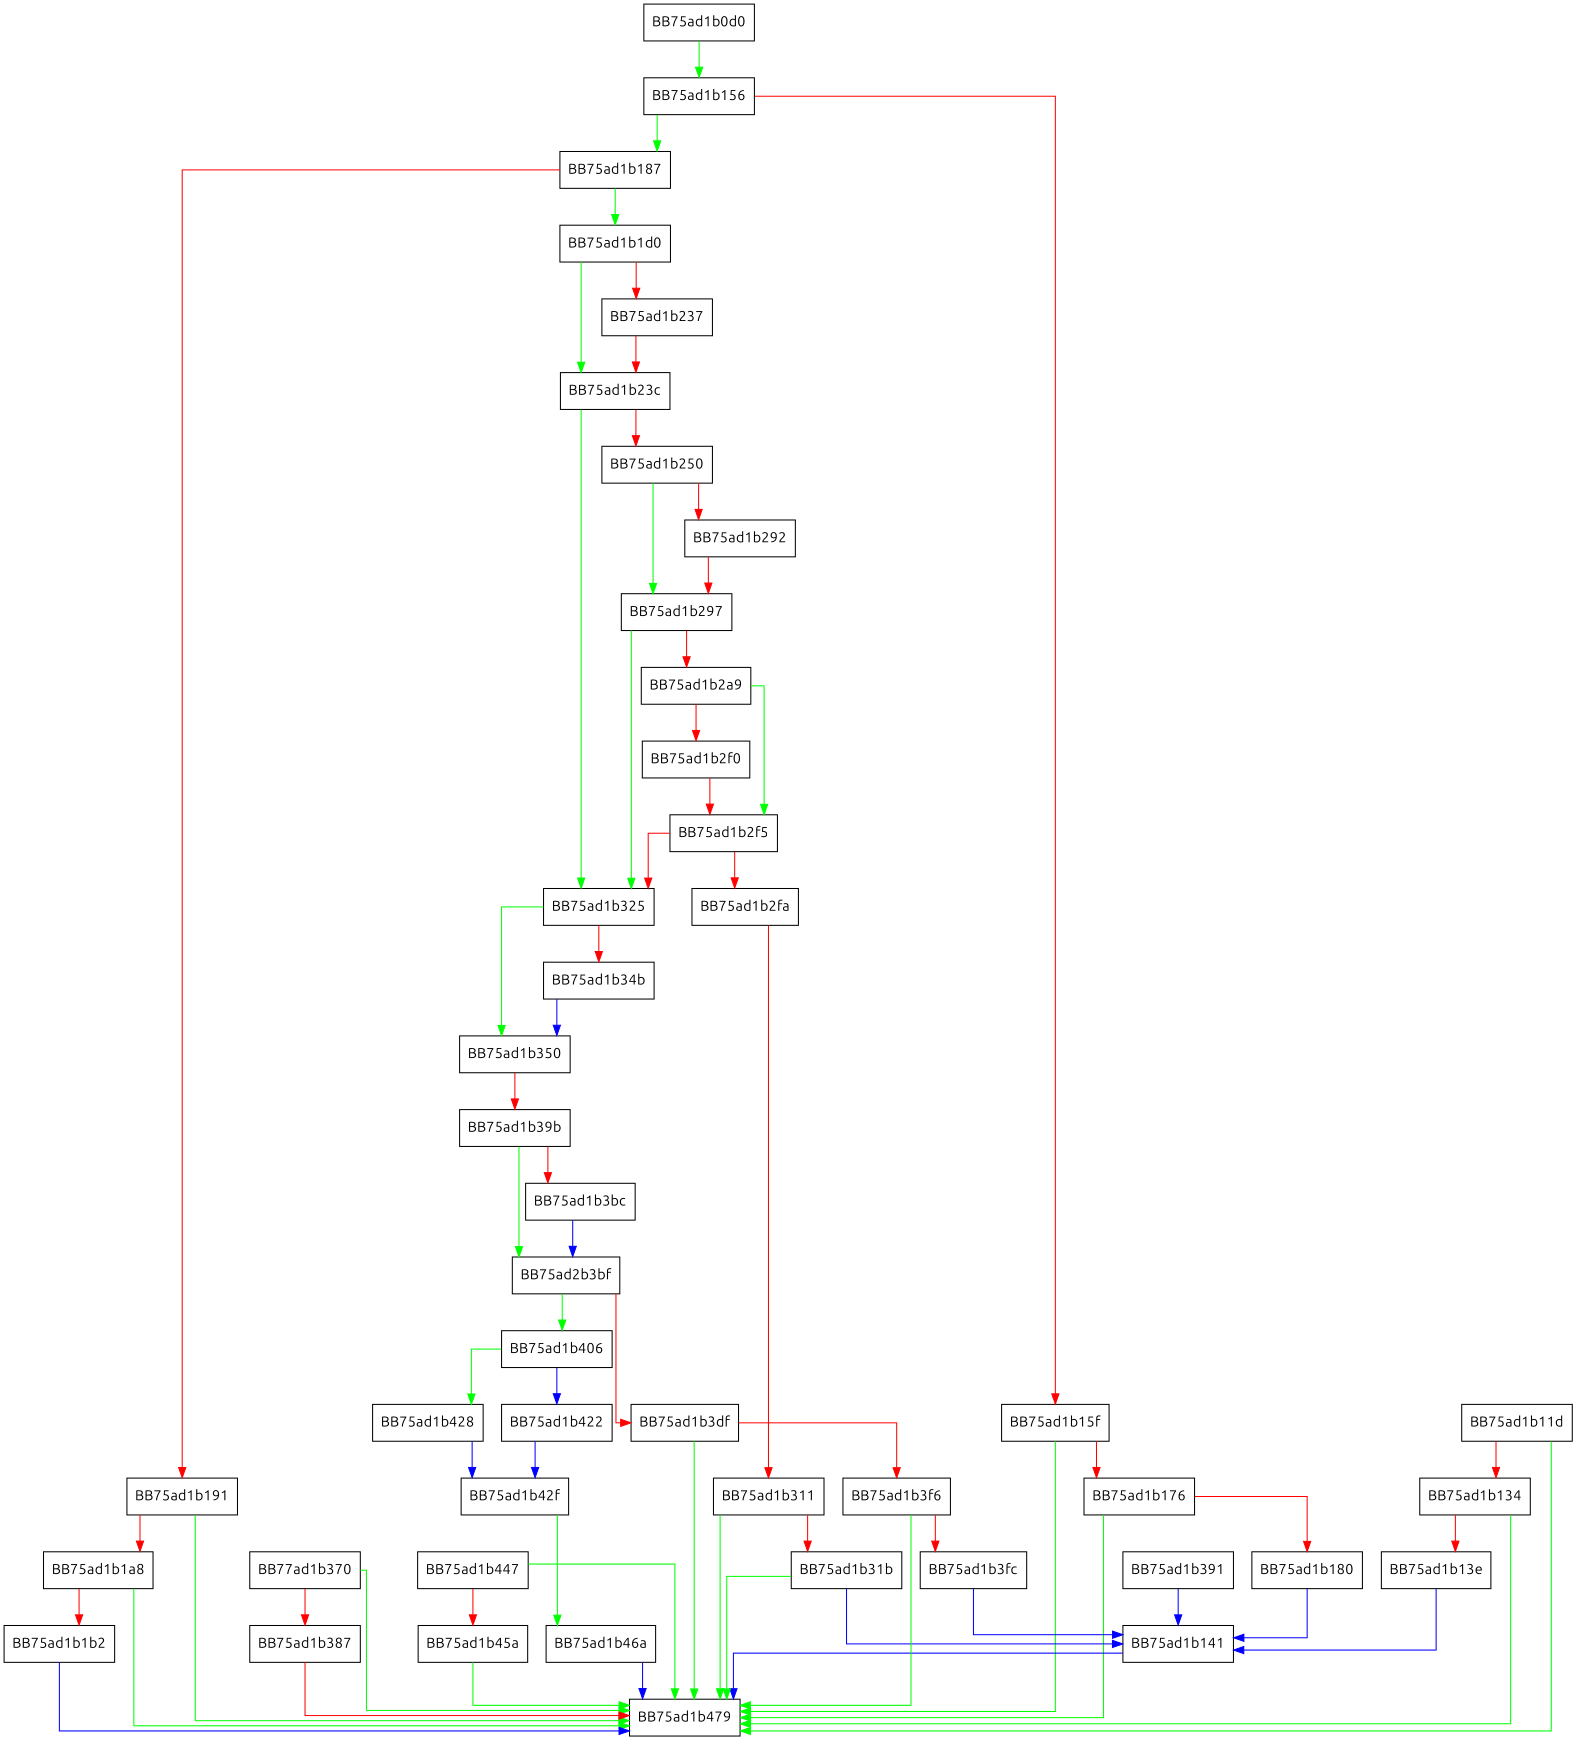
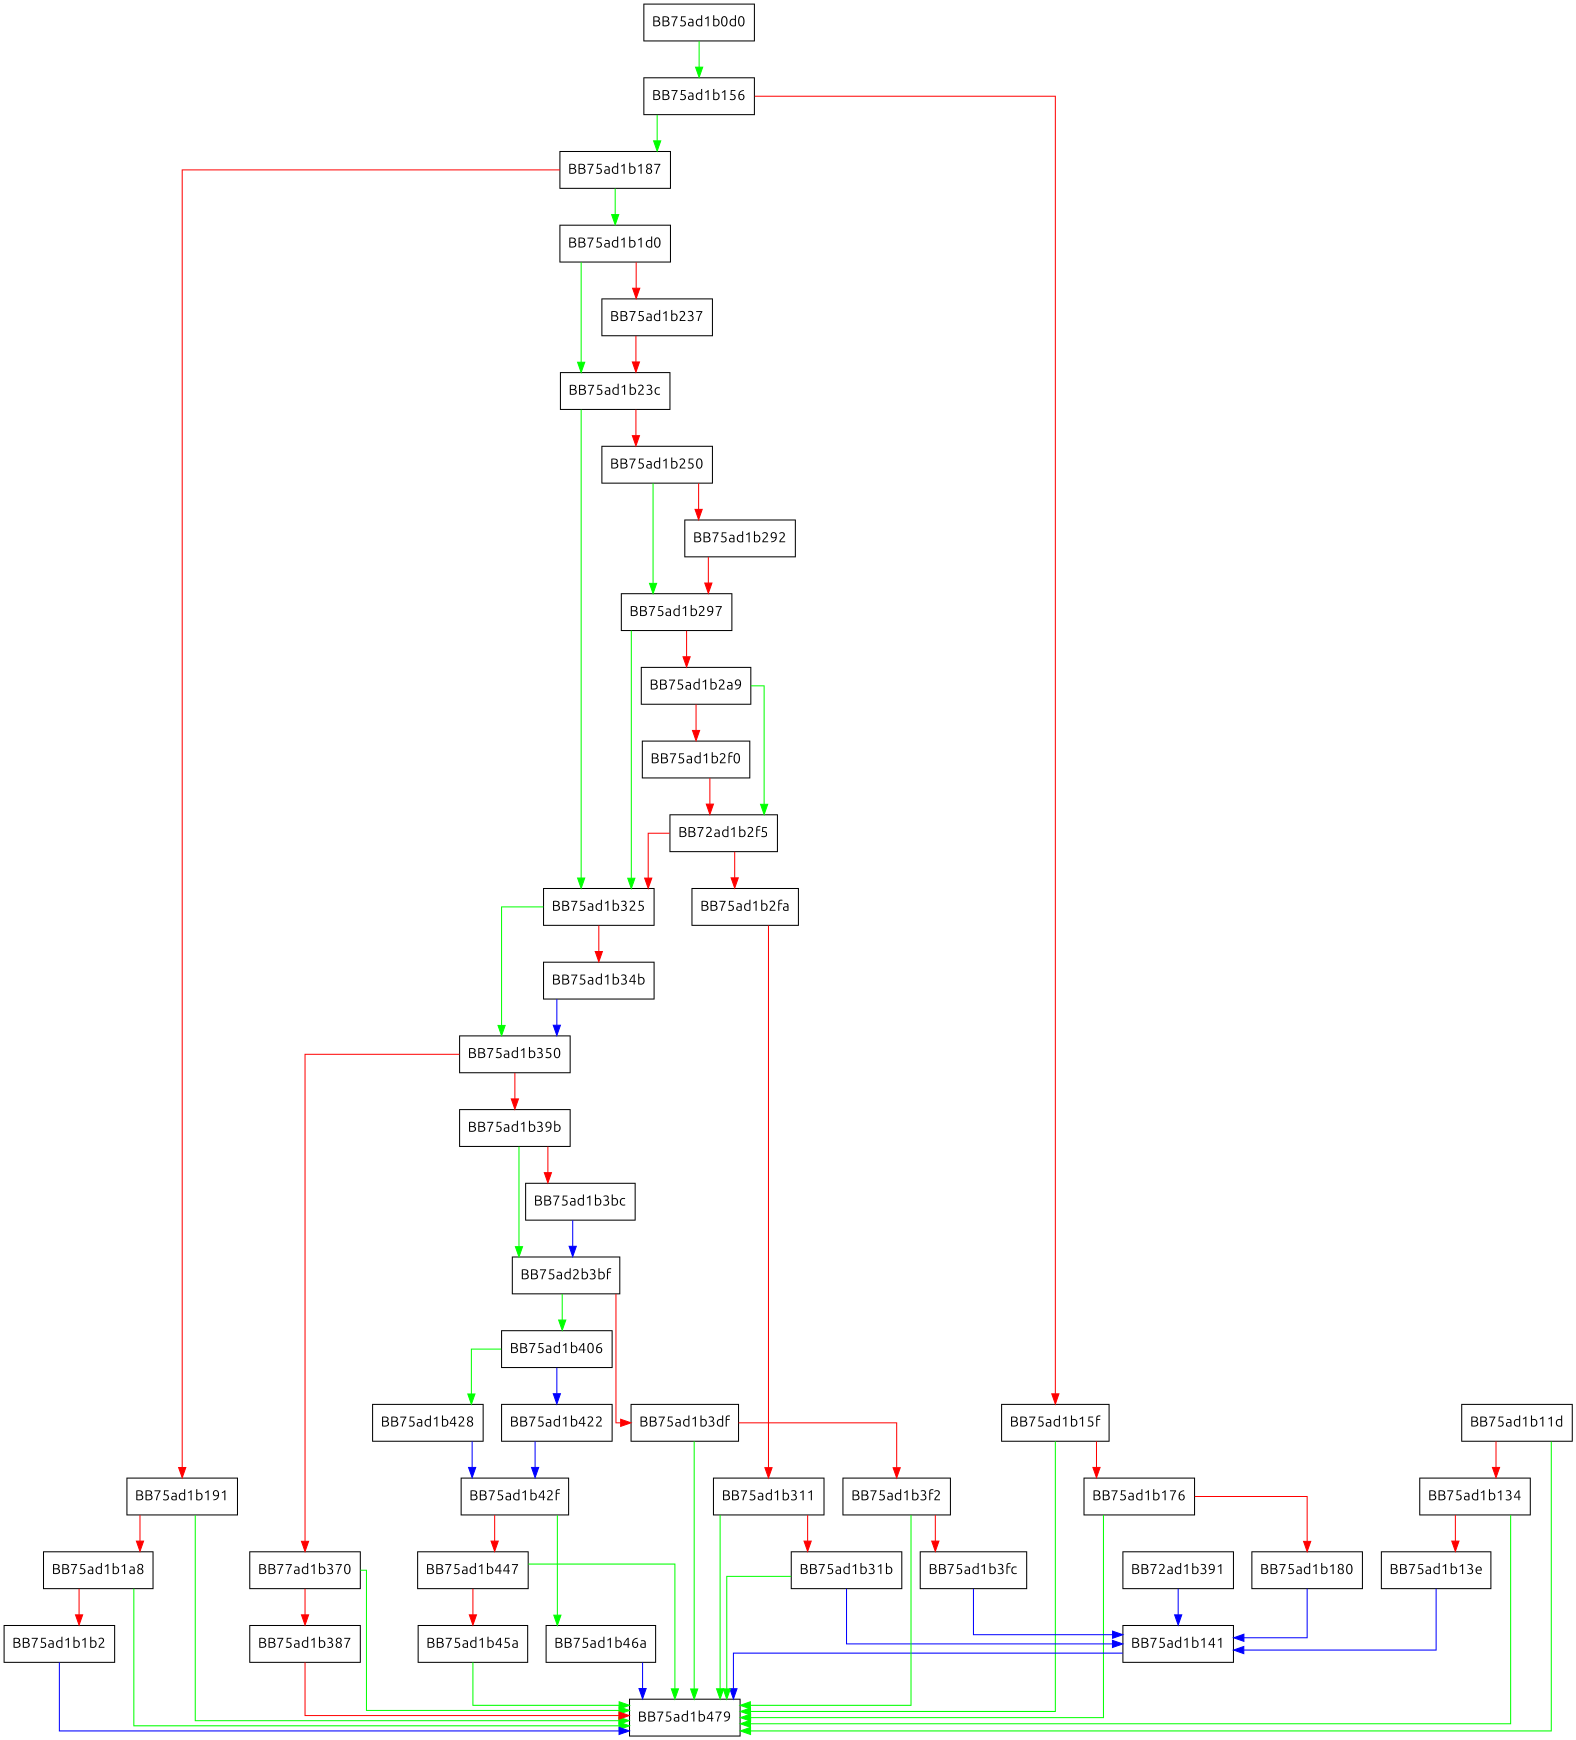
(724, 833) -> (724, 833)
none -> (305, 1221)
(897, 1497) -> (897, 1497)
none -> (495, 1528)
(1178, 1570) -> (1178, 1570)
